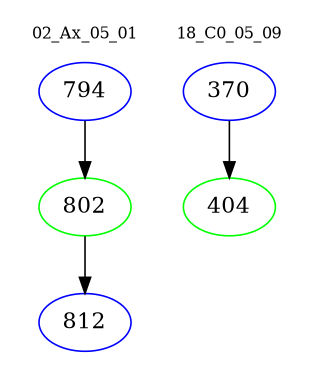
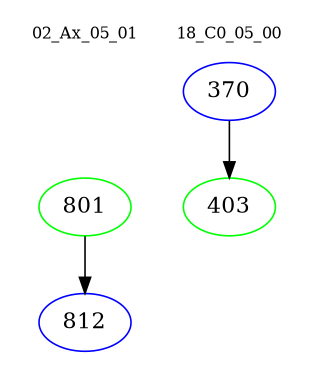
(229, 34) -> (229, 34)
(85, 91) -> none
(85, 207) -> (85, 207)
(229, 207) -> (229, 207)
